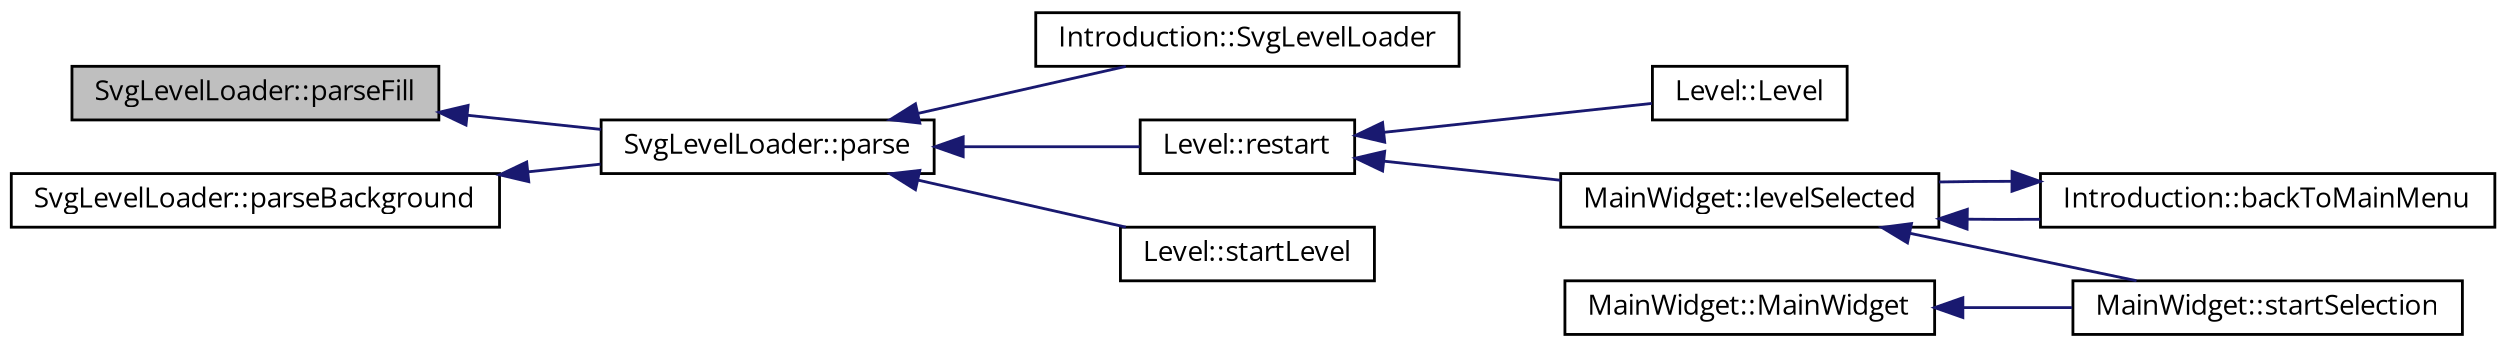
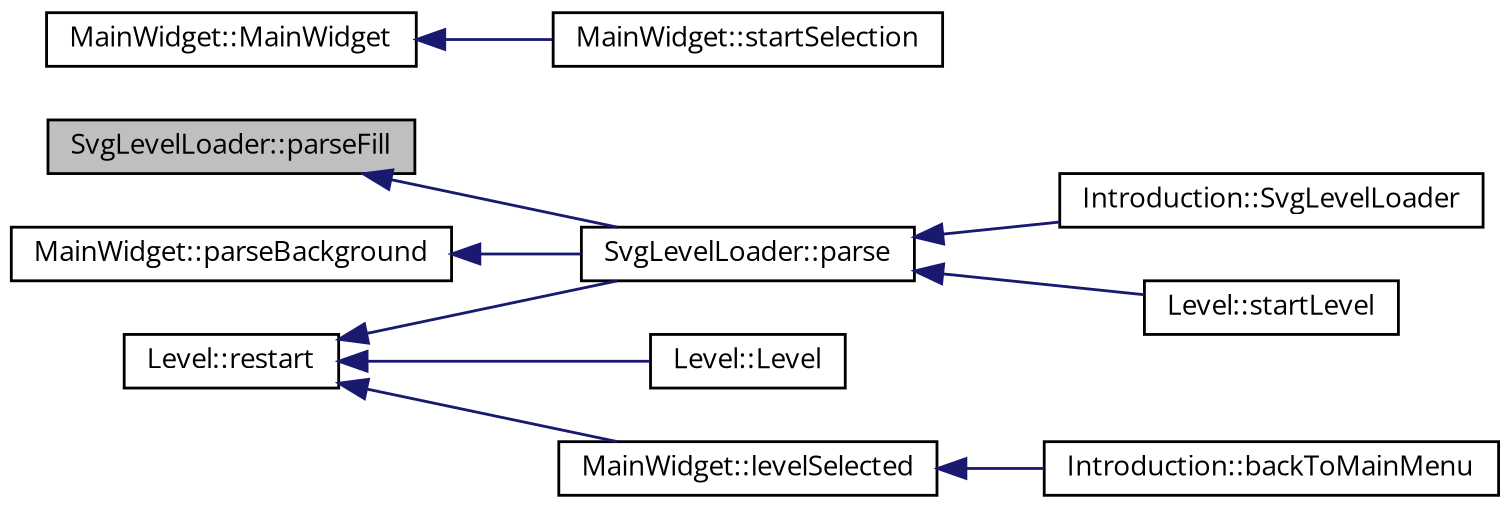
(1051, 147) -> (492, 307)
(1975, 181) -> none
(255, 200) -> (231, 254)
(2023, 257) -> none
